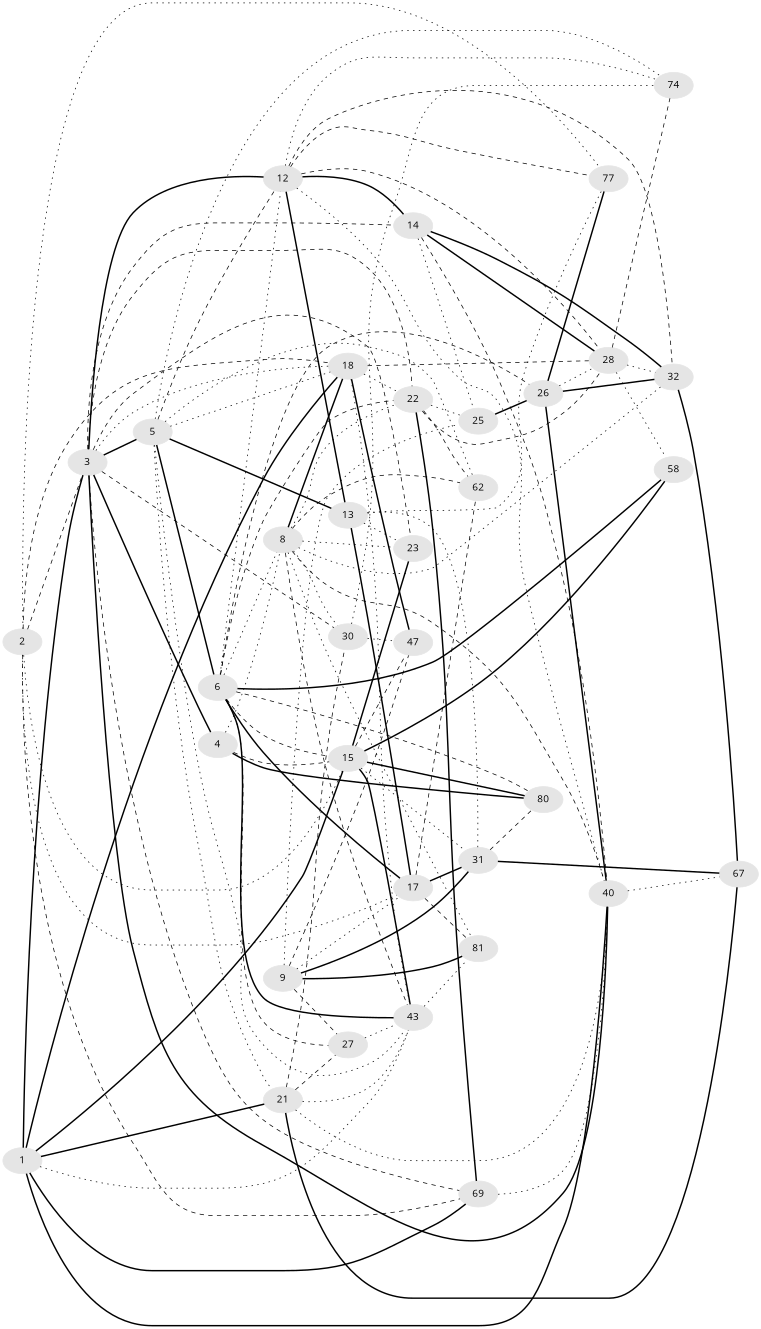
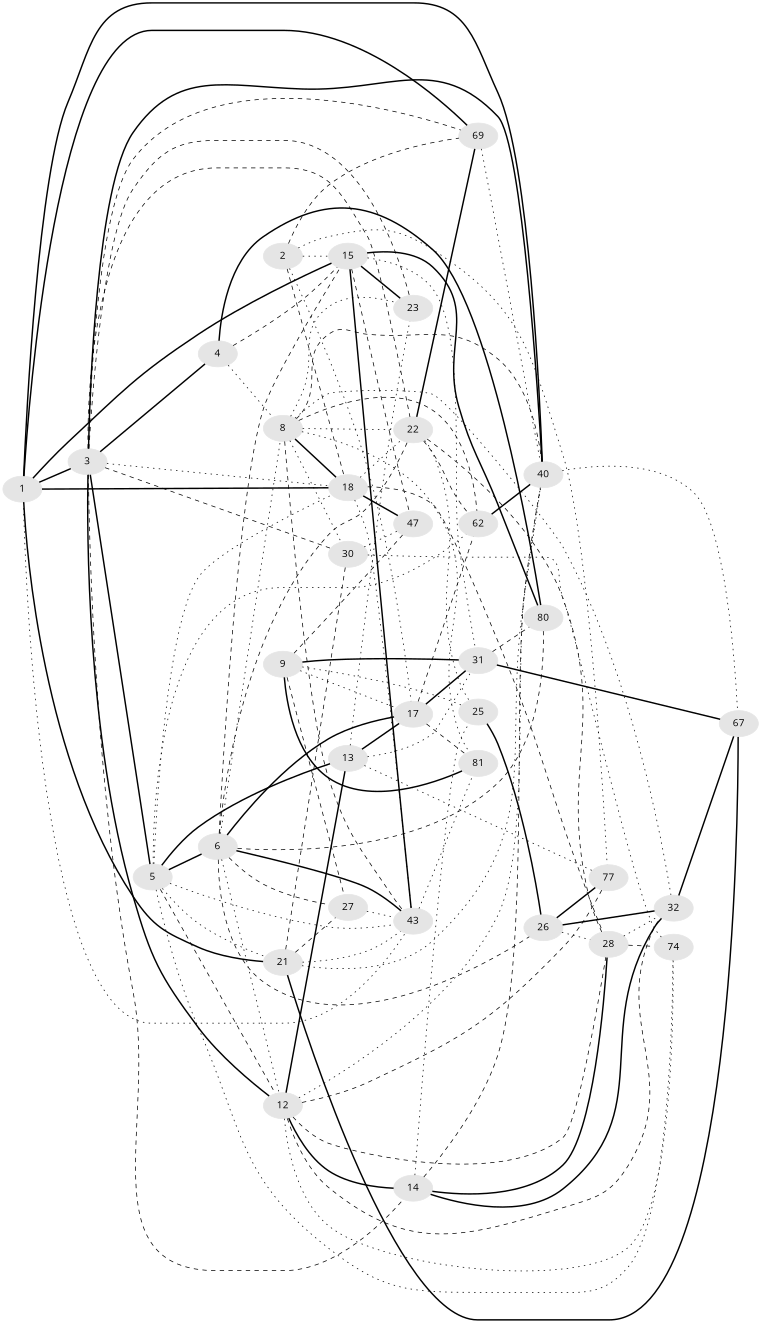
(674, 470) -> none
(55, 552) -> none
(567, 573) -> (511, 499)
